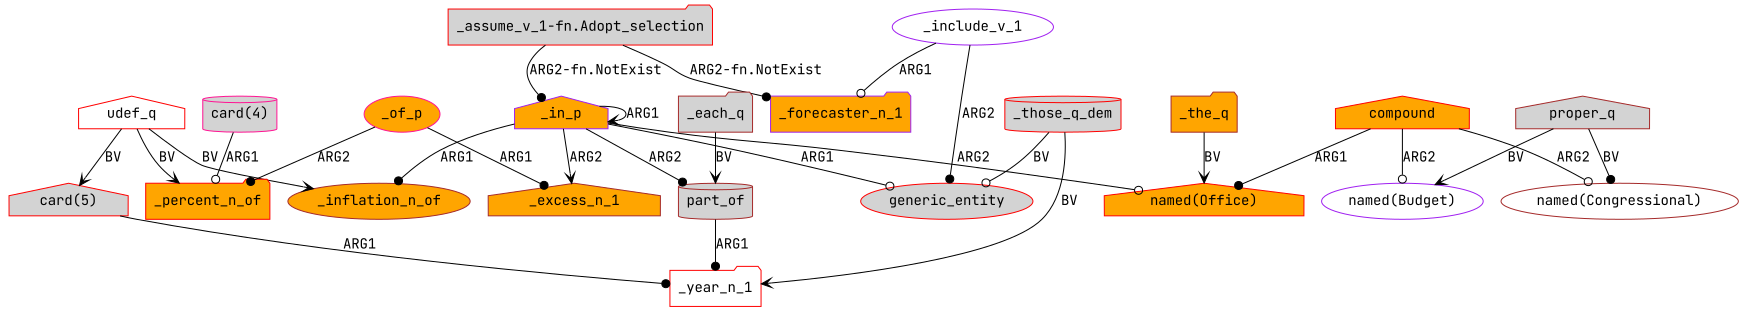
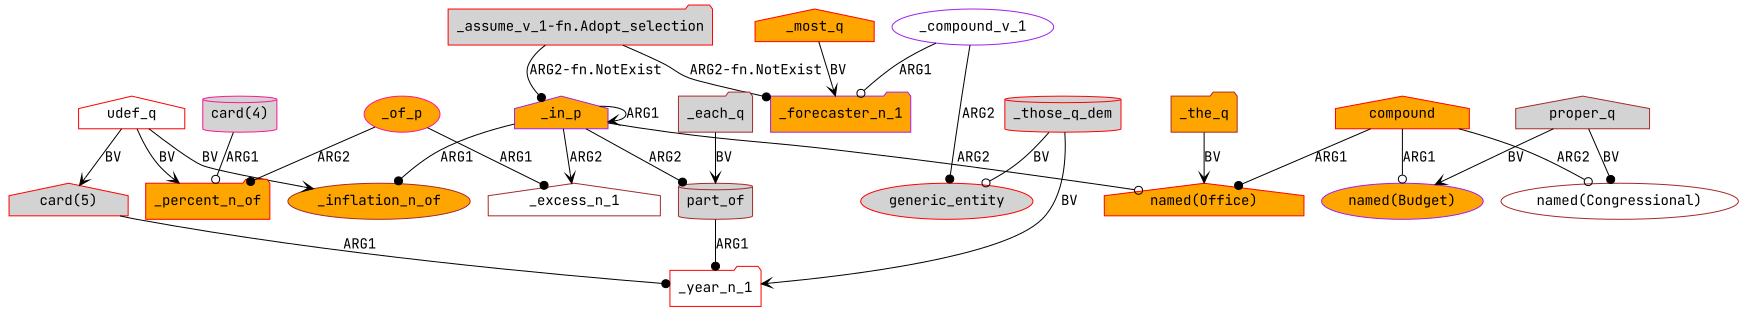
none -> (815, 27)
(973, 27) -> (973, 27)
(747, 153) -> none
(1419, 158) -> (1419, 158)
(574, 201) -> (574, 201)
(1402, 201) -> (1402, 201)
